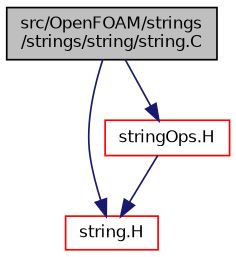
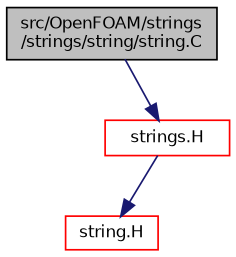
(89, 130) -> none
(167, 138) -> (167, 138)
